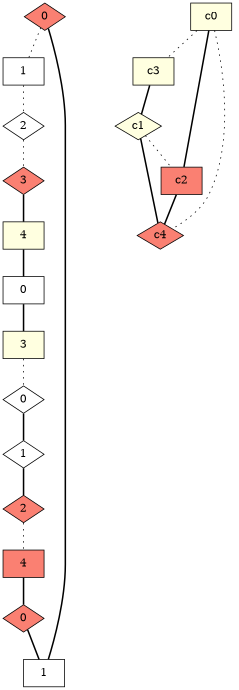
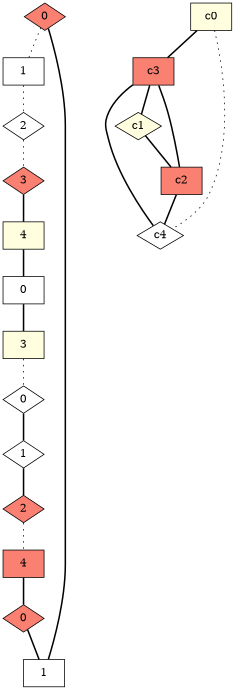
(182, 44) -> (182, 44)
(153, 71) -> (153, 71)
(196, 99) -> (171, 126)
(158, 151) -> (158, 151)
(149, 181) -> (114, 155)
(160, 236) -> (160, 236)
